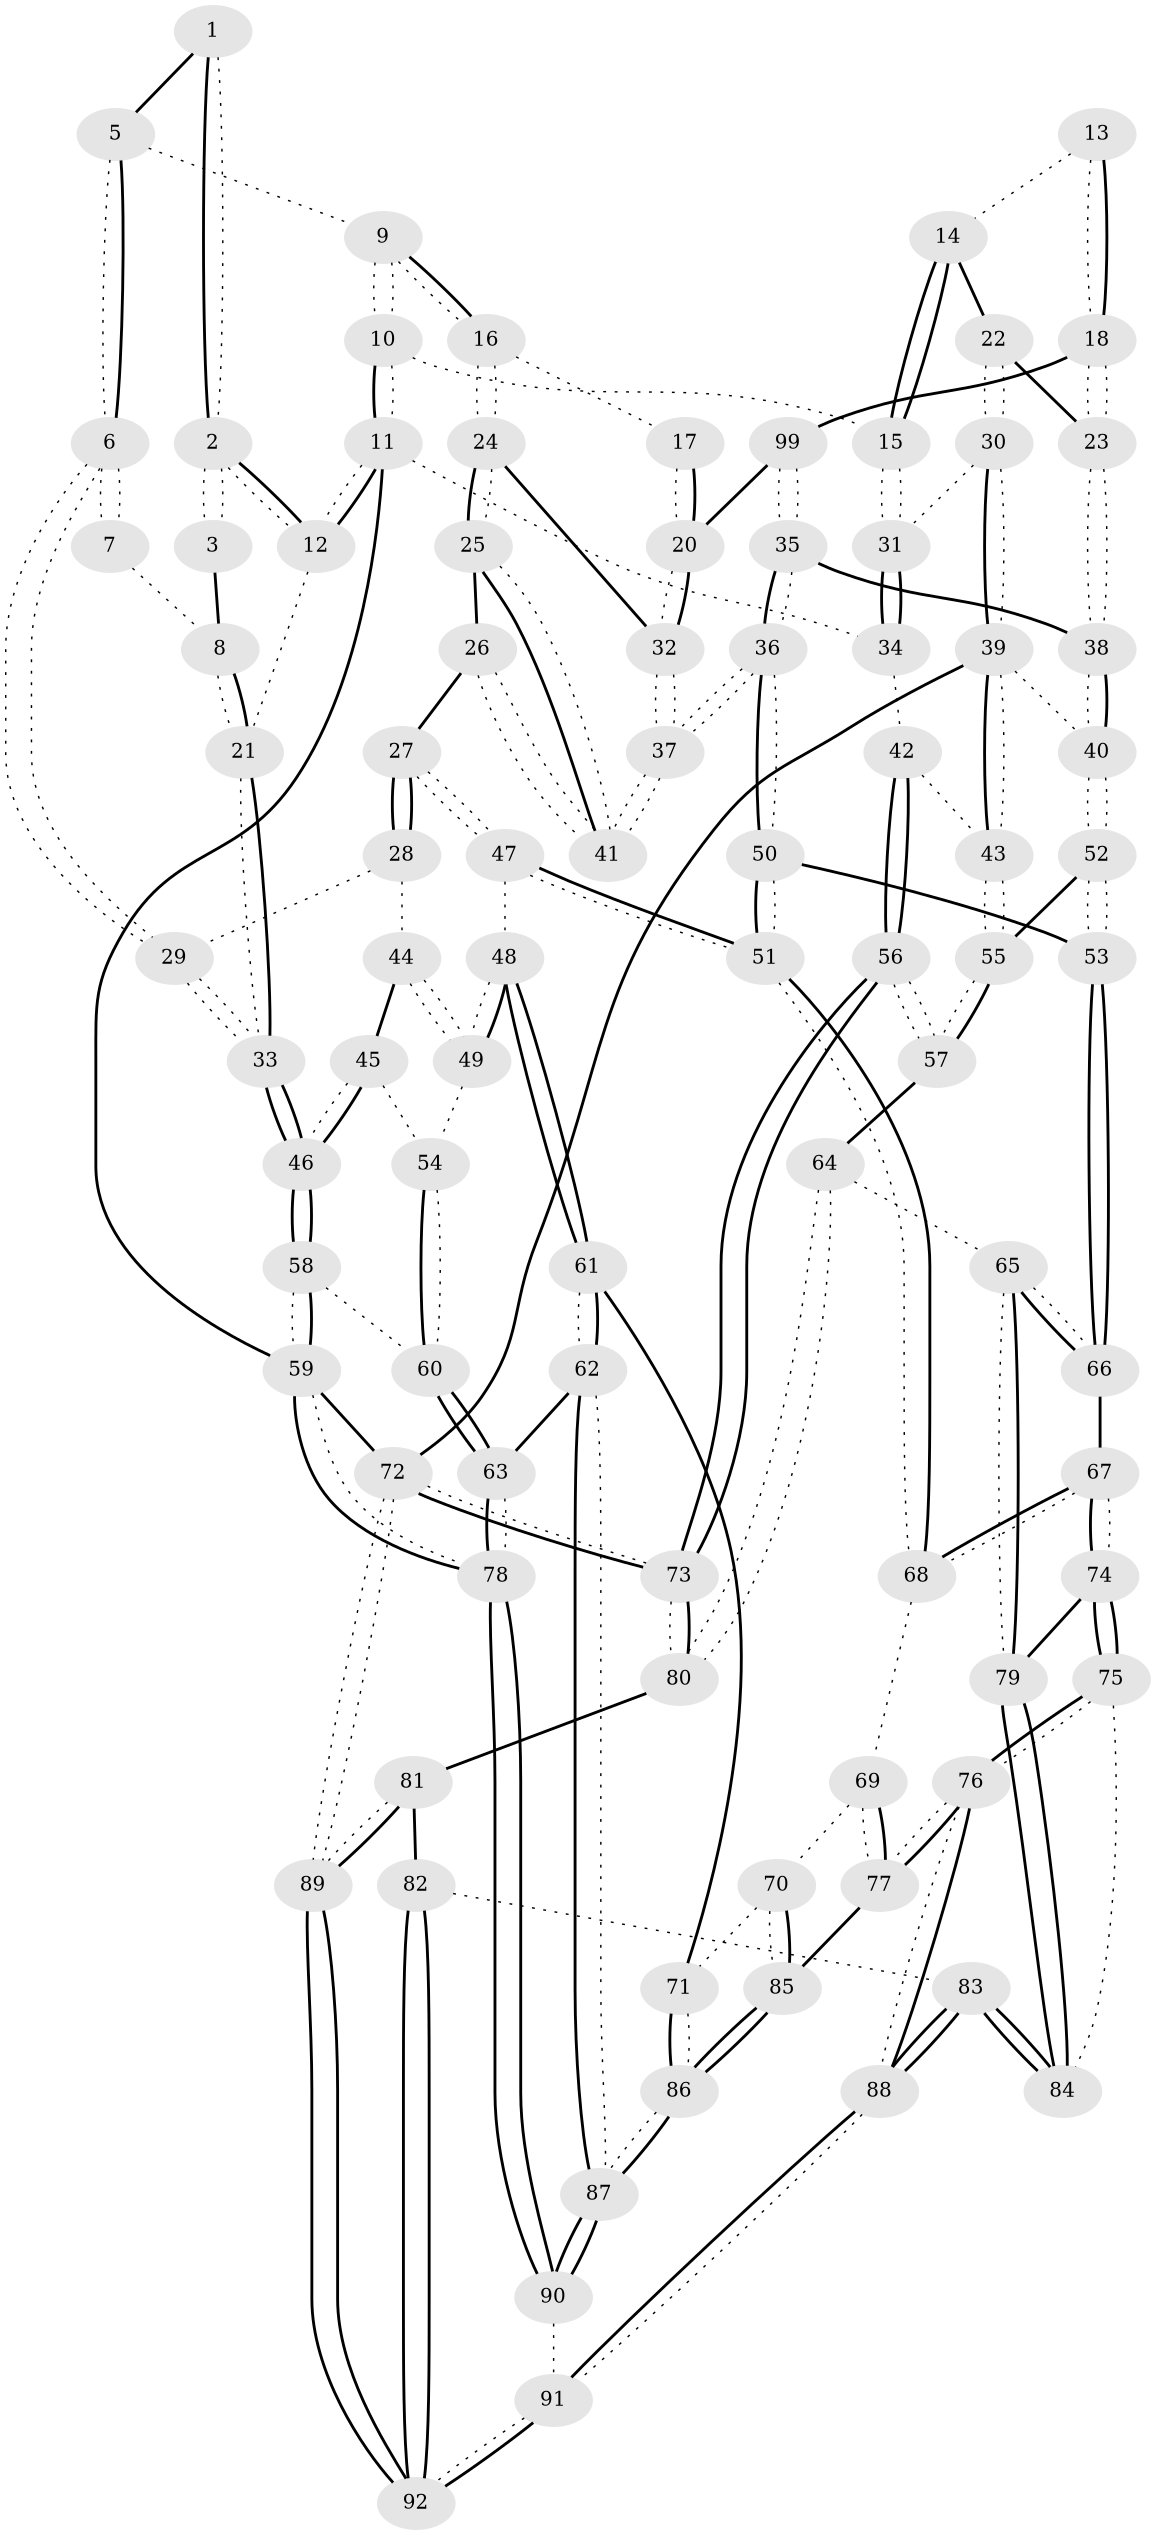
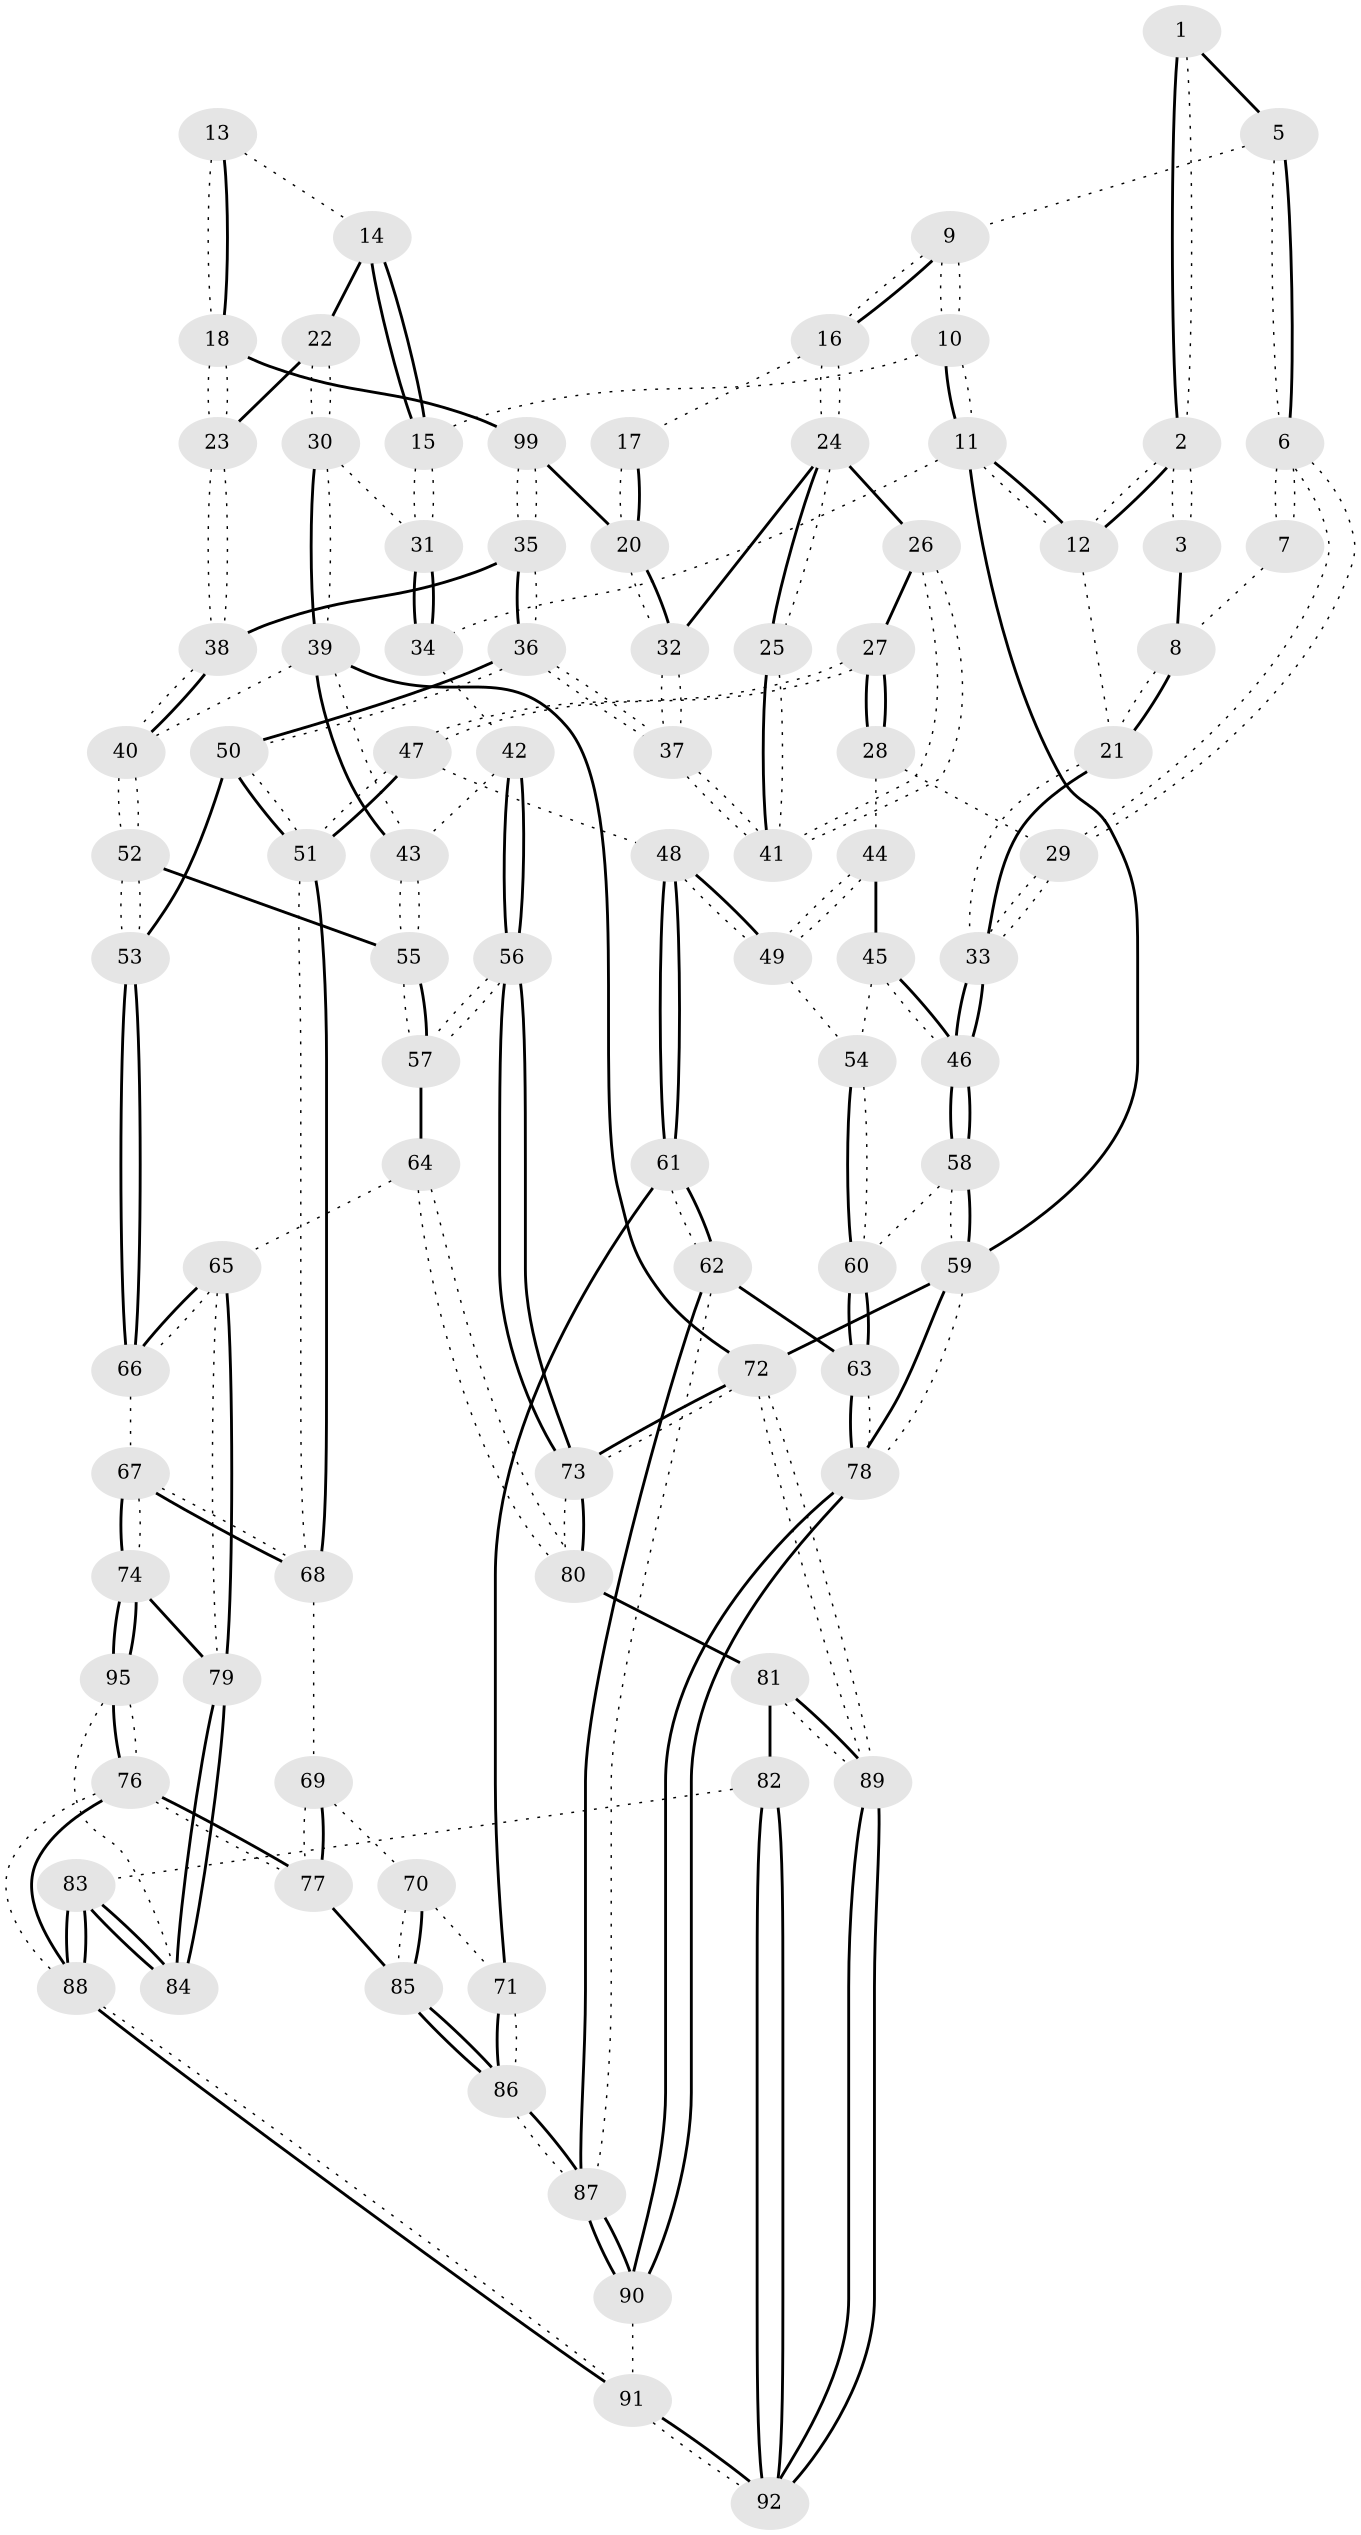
(476, 598) -> (880, 499)
(1100, 1422) -> (131, 1422)
(1112, 1679) -> (119, 1679)
